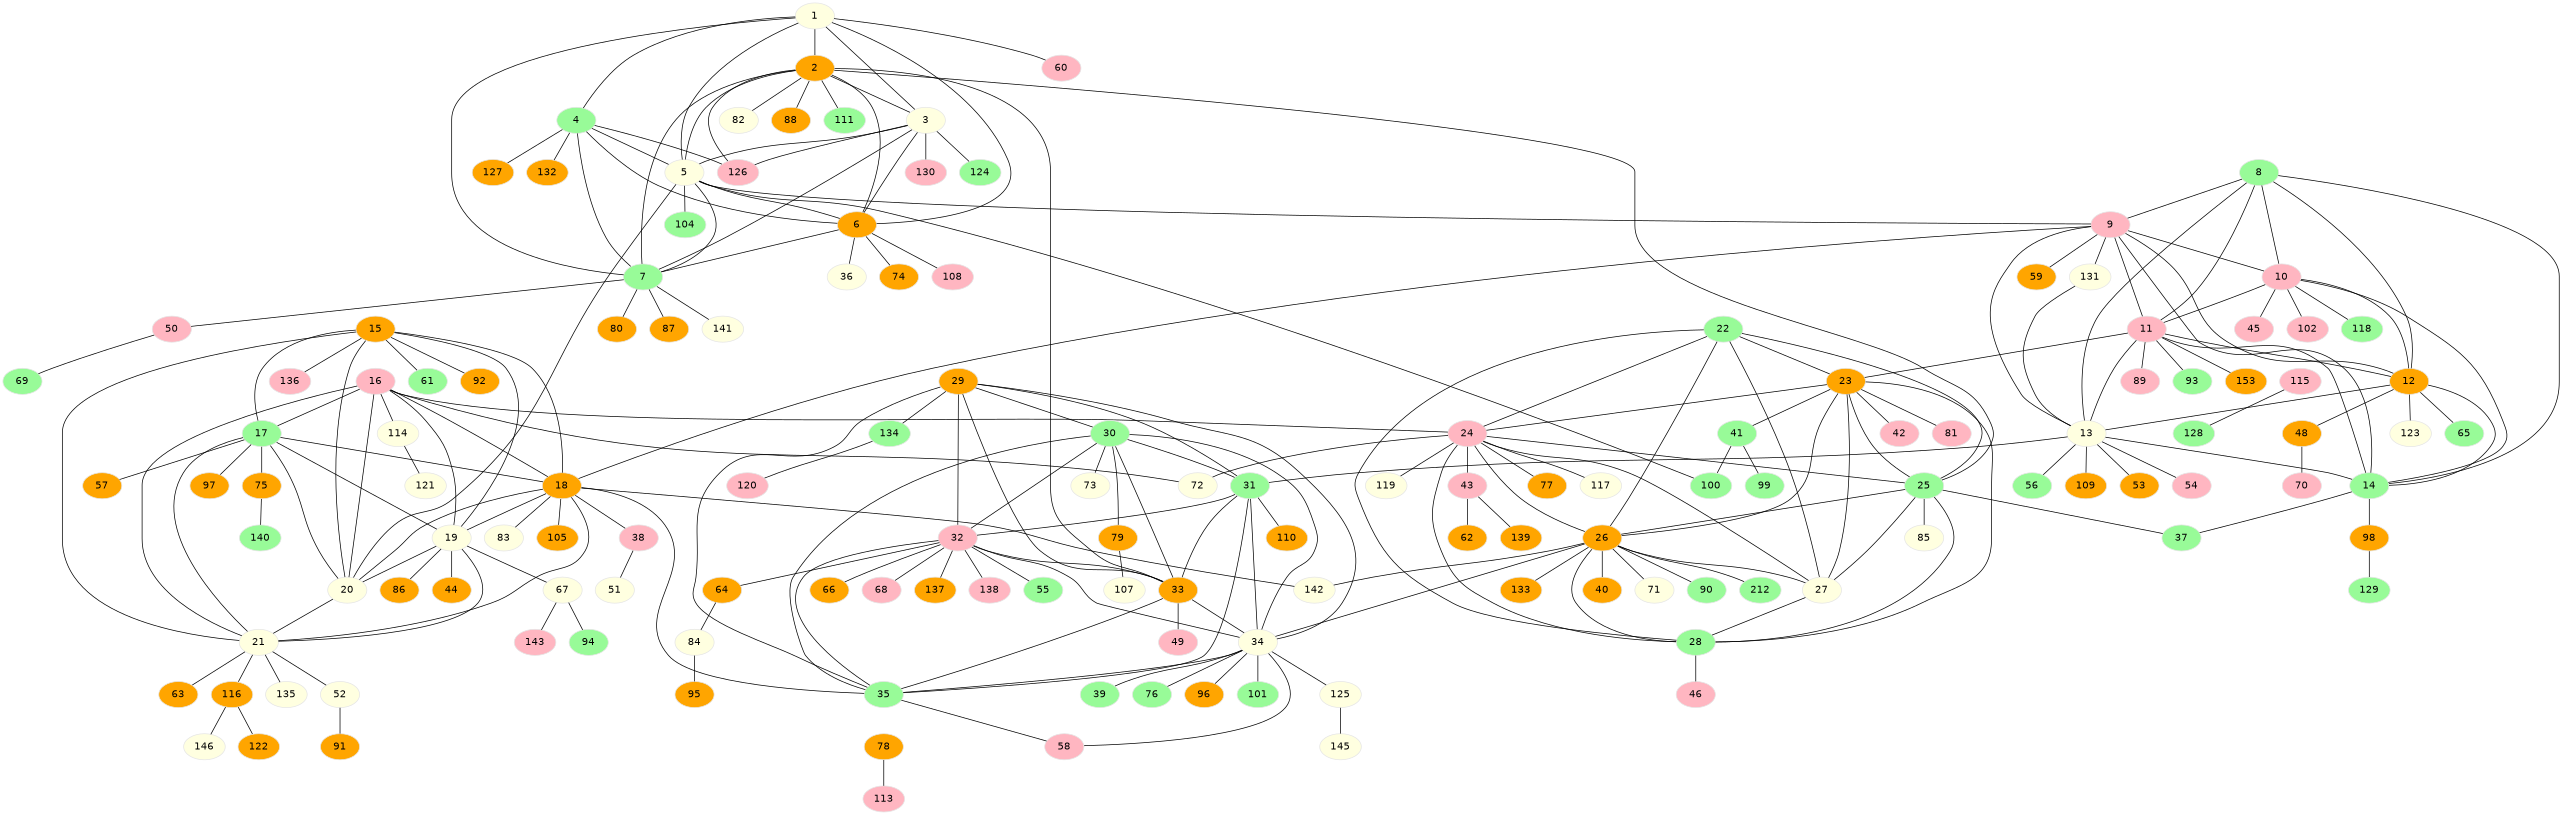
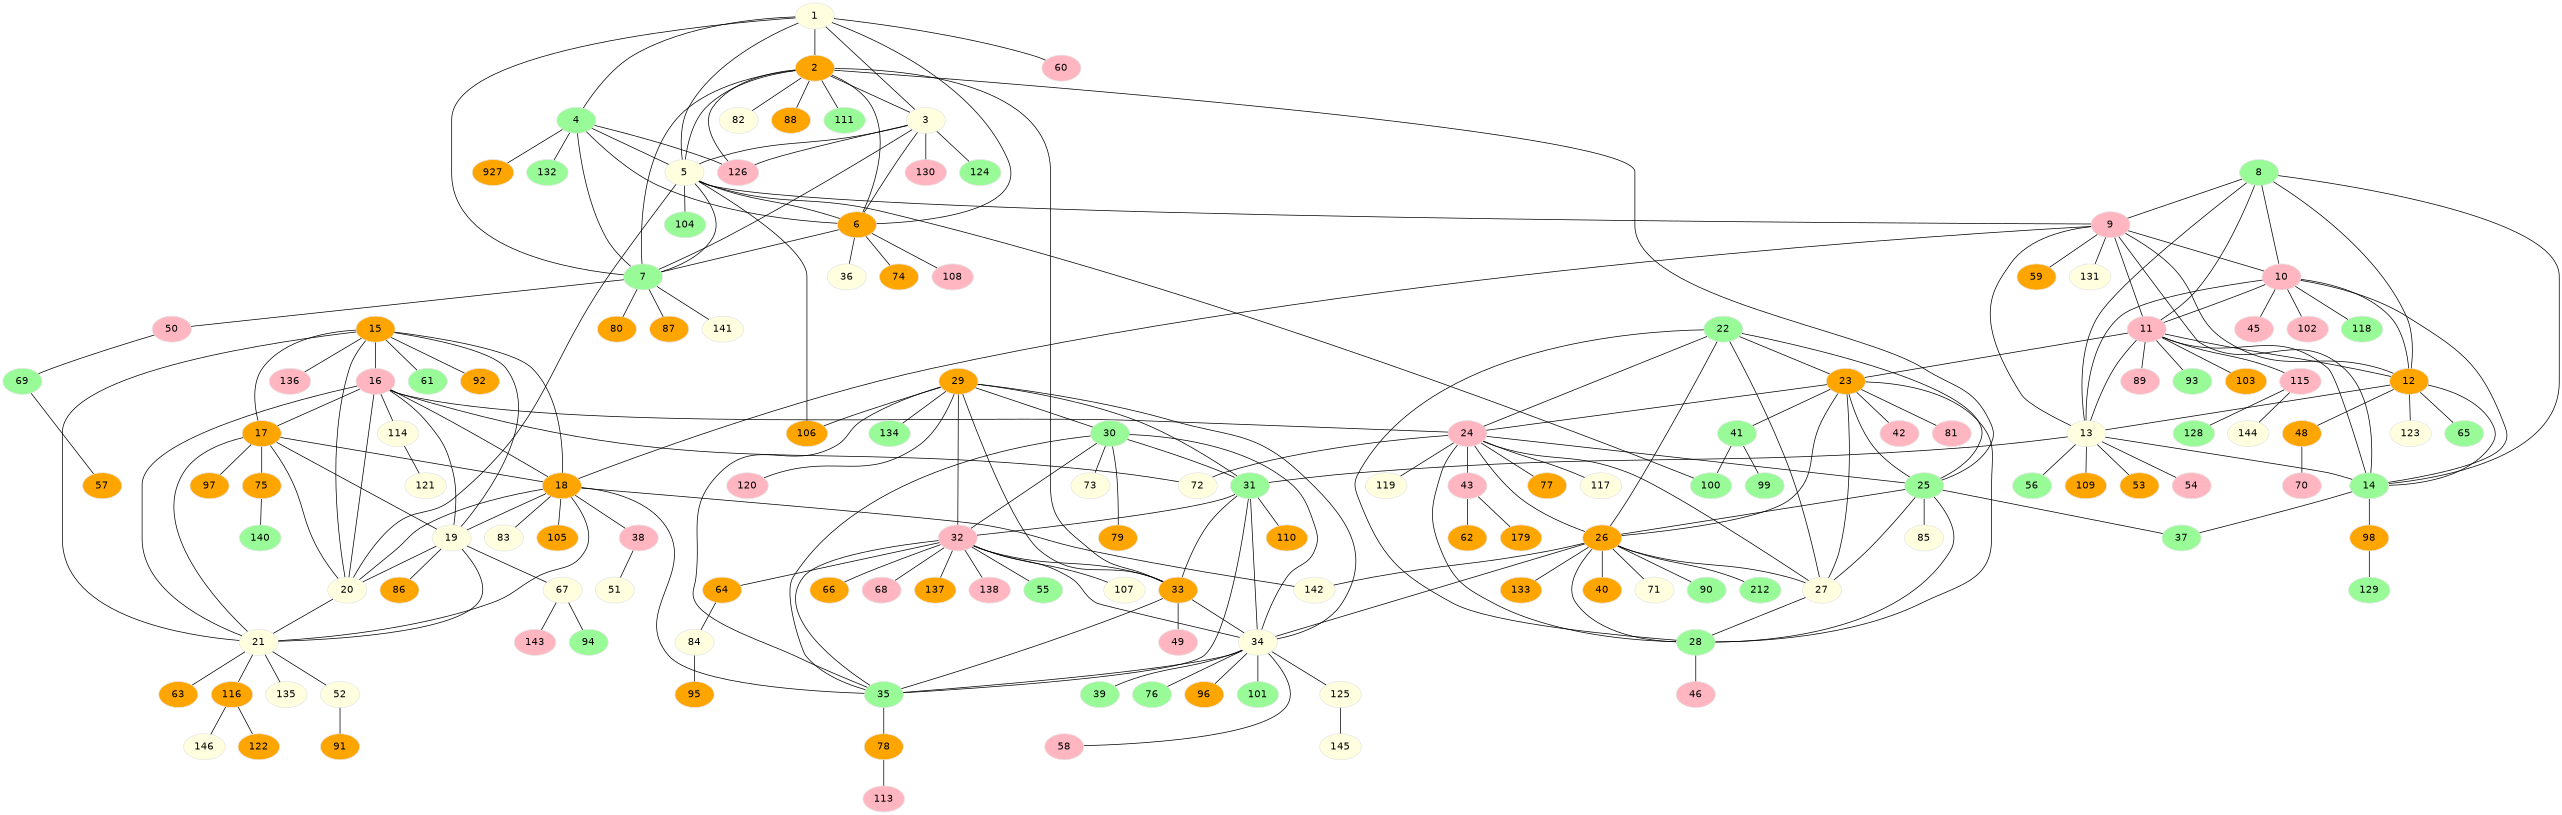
(493, 173) -> (493, 173)
(547, 173) -> (547, 173)
none -> (376, 355)
(2023, 359) -> (2130, 311)
none -> (2245, 360)
(2246, 381) -> (2246, 381)
(262, 434) -> (262, 434)
none -> (807, 434)
none -> (2248, 434)
(182, 460) -> (58, 428)
(816, 460) -> (874, 464)
(1143, 508) -> none
(1521, 538) -> (1521, 538)
(1121, 562) -> (1041, 564)
(452, 590) -> none
(974, 721) -> (884, 721)
